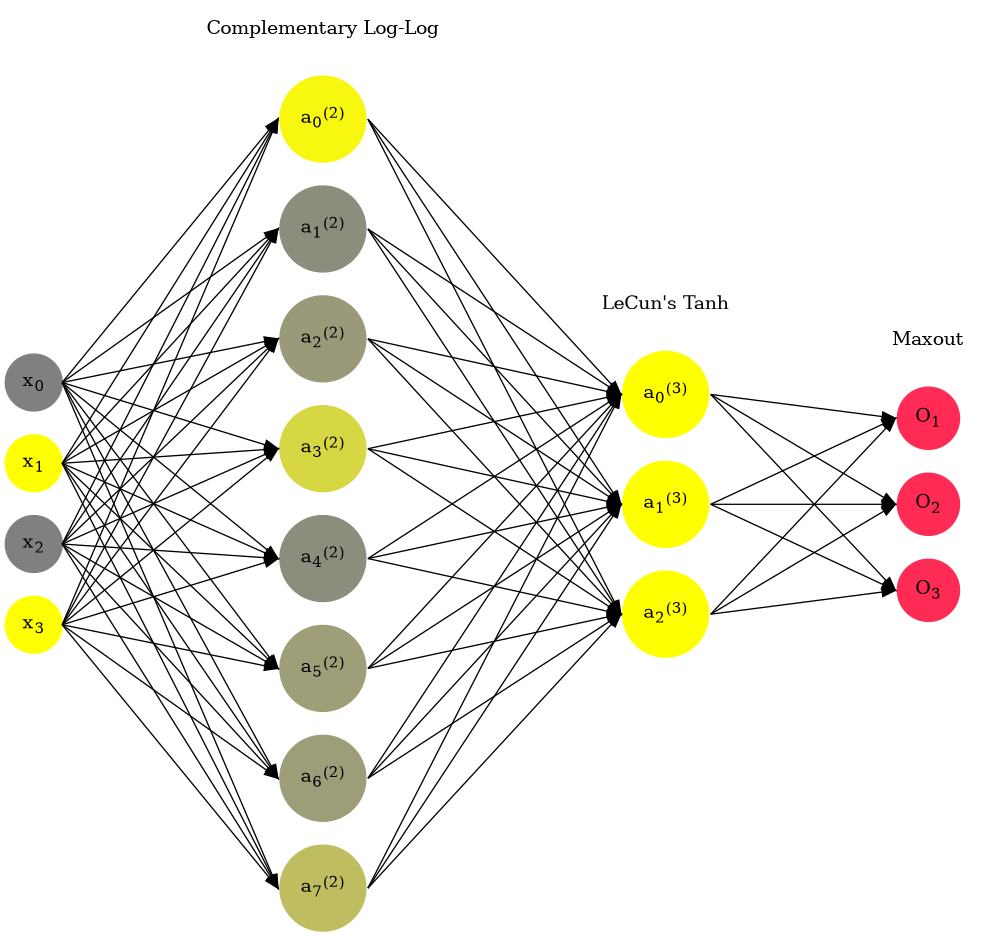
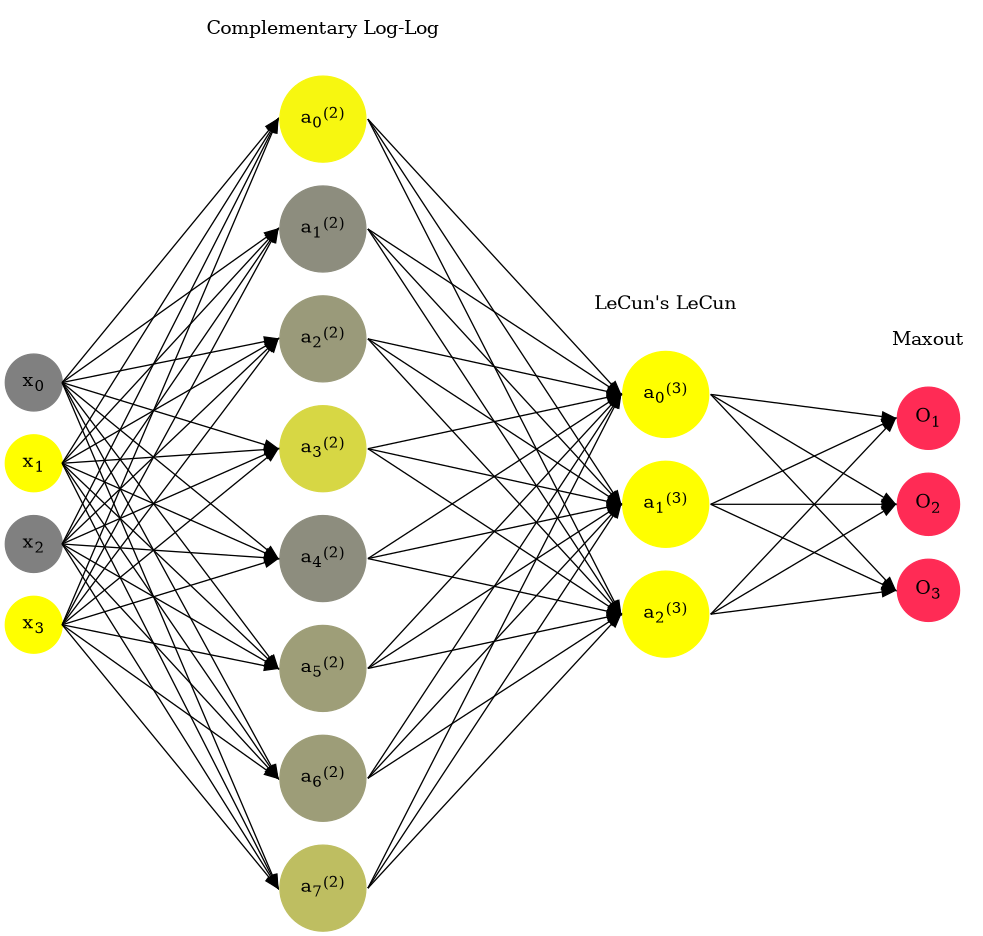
(666, 304) -> (666, 304)
